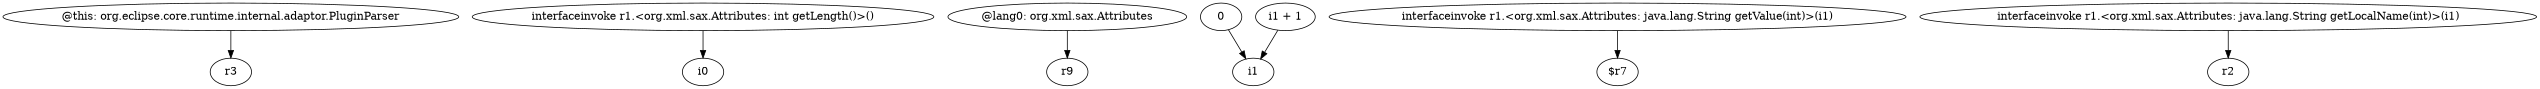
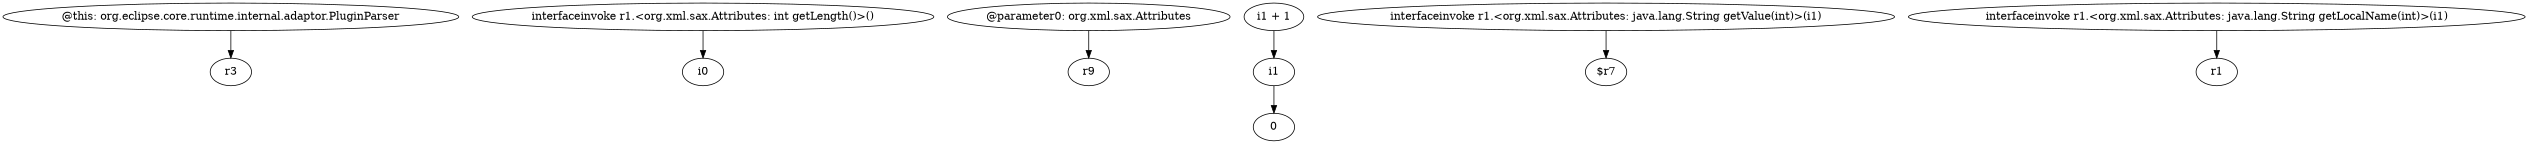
(1067, 17) -> (1089, 17)
(1235, 41) -> (1274, 96)
(2228, 72) -> (2217, 72)
